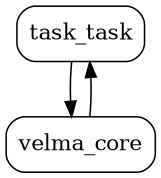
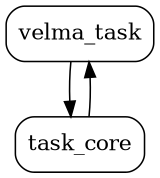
(81, 34) -> (80, 34)
(81, 145) -> (80, 145)
